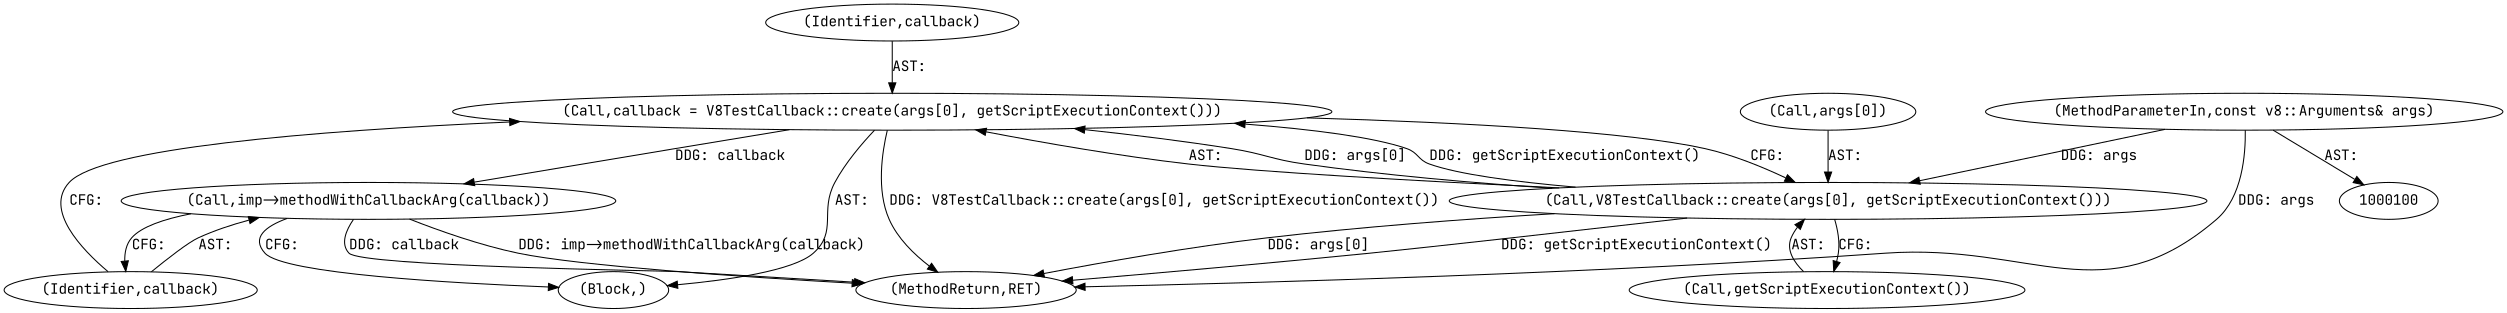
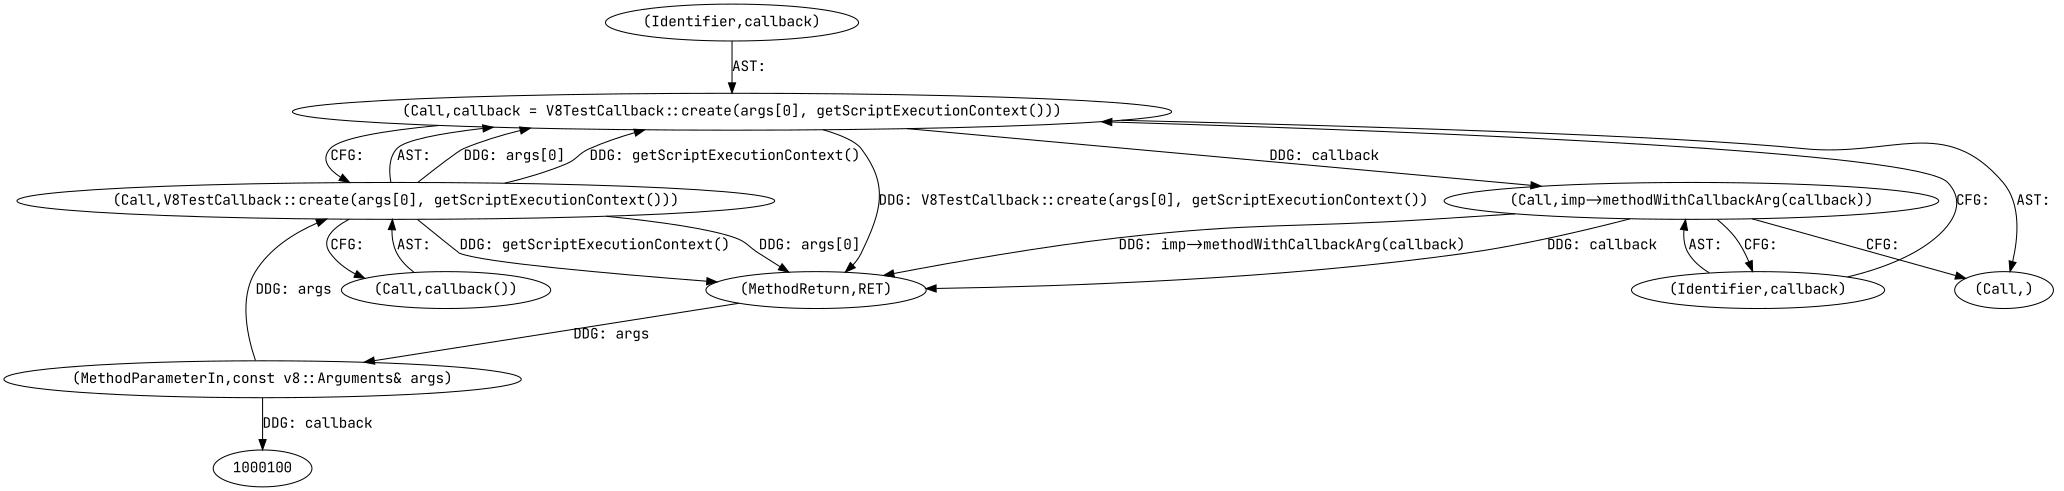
(1828, 112) -> none
(2346, 156) -> (318, 424)
(1706, 264) -> (557, 332)
(613, 290) -> (2004, 290)
(1827, 290) -> (446, 290)
